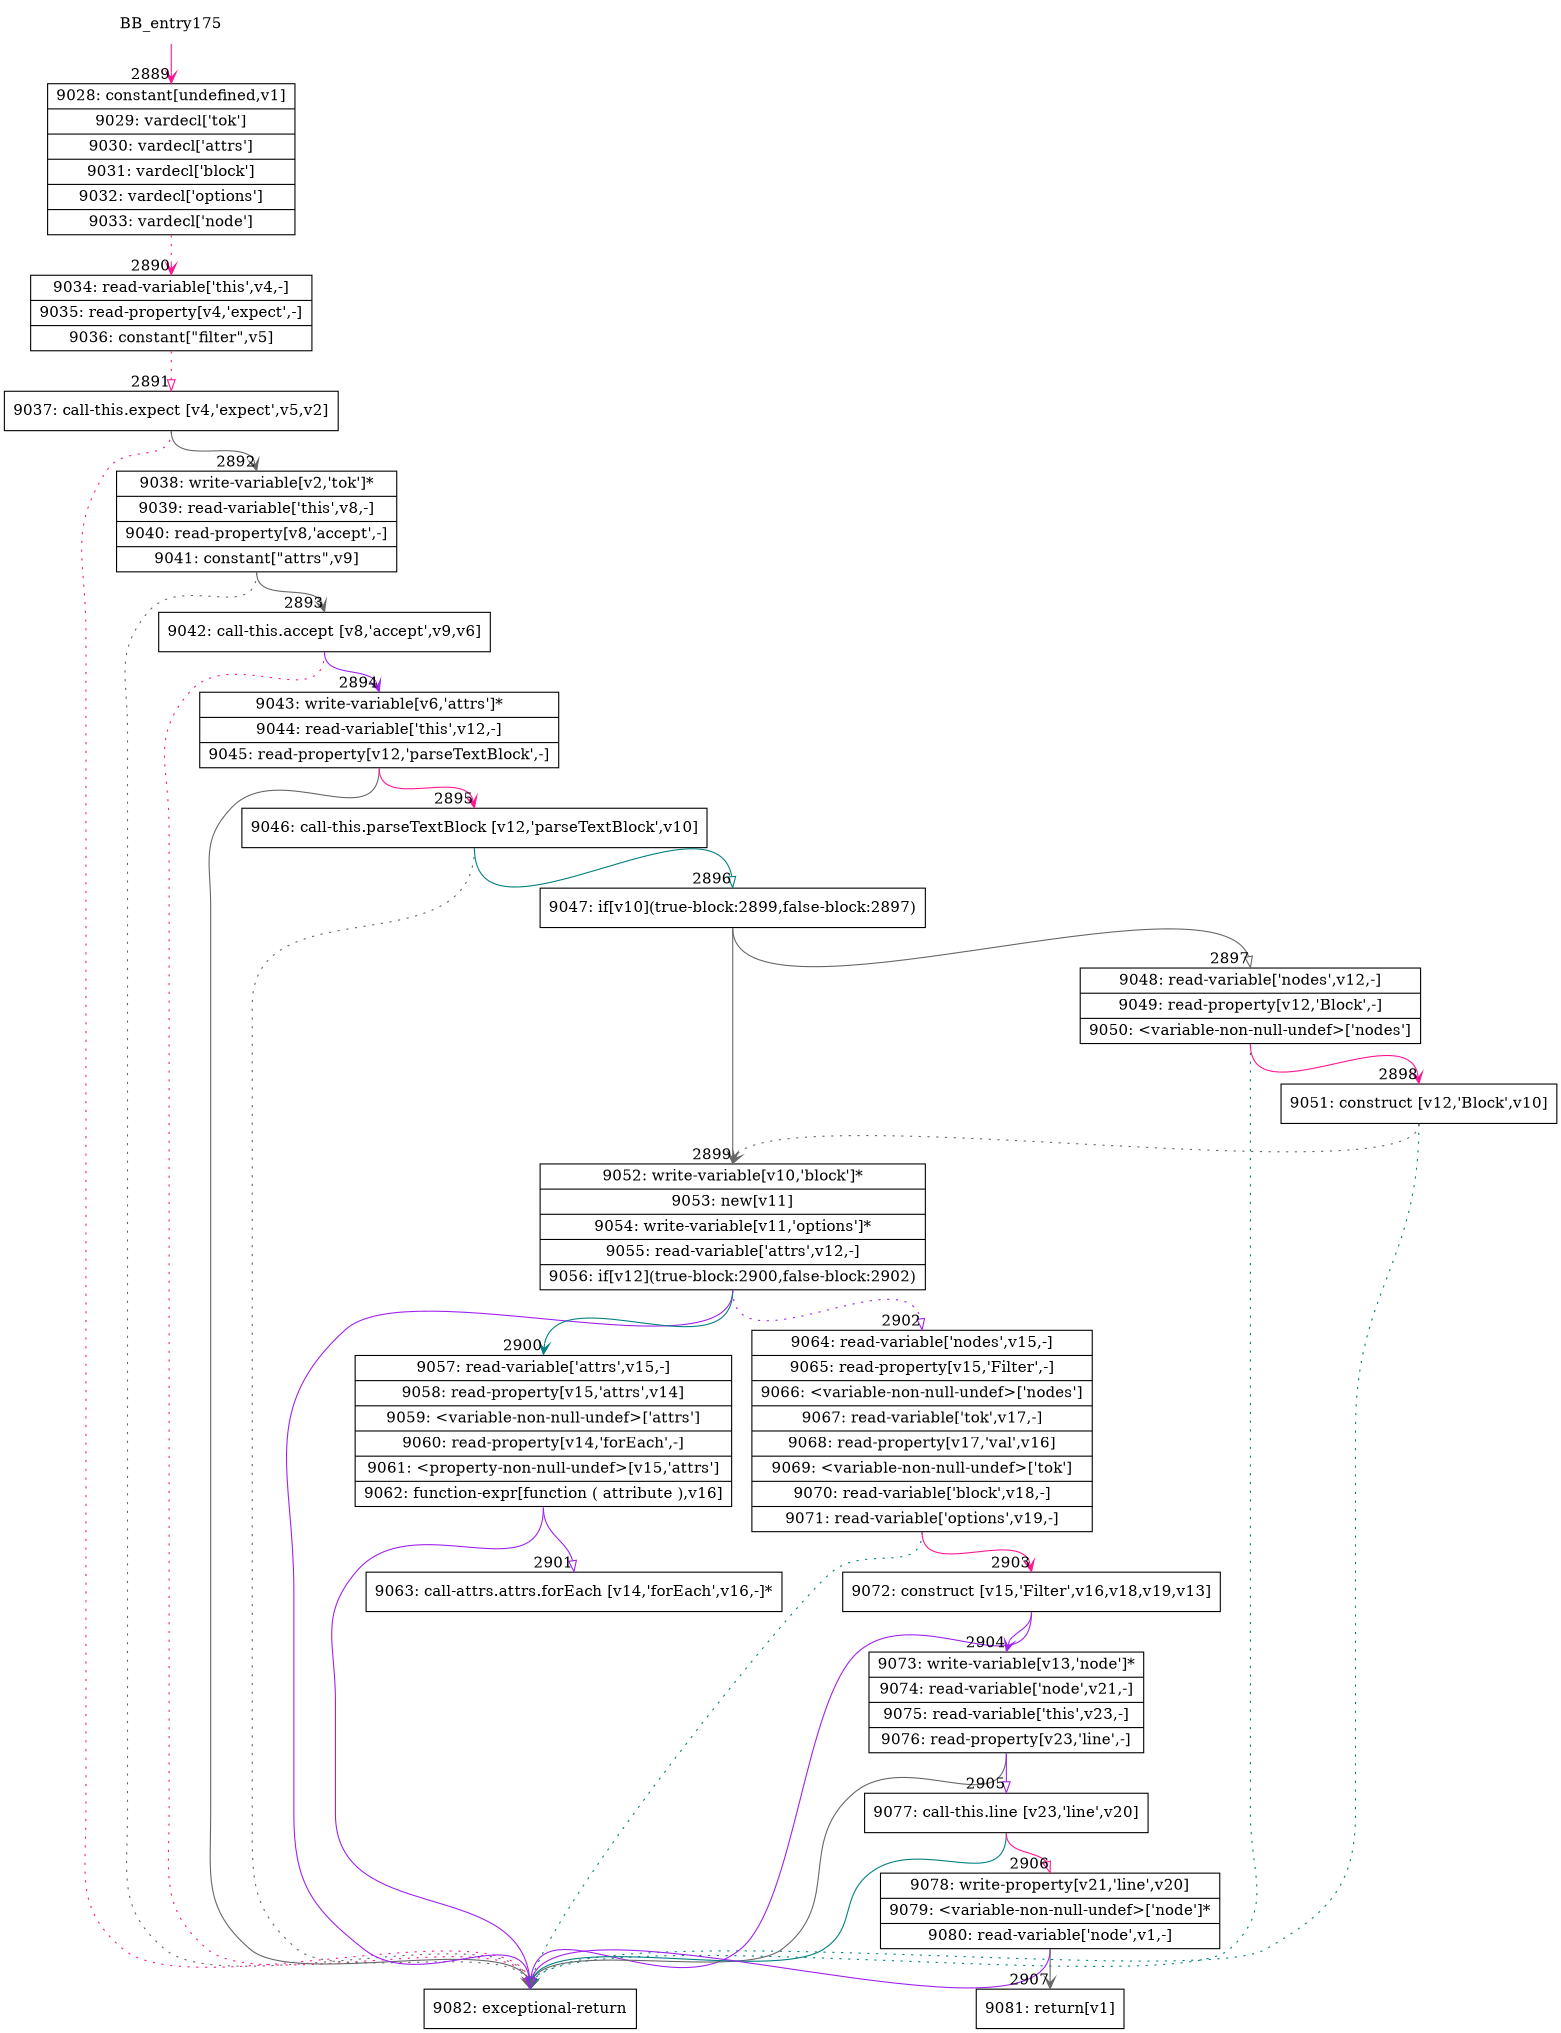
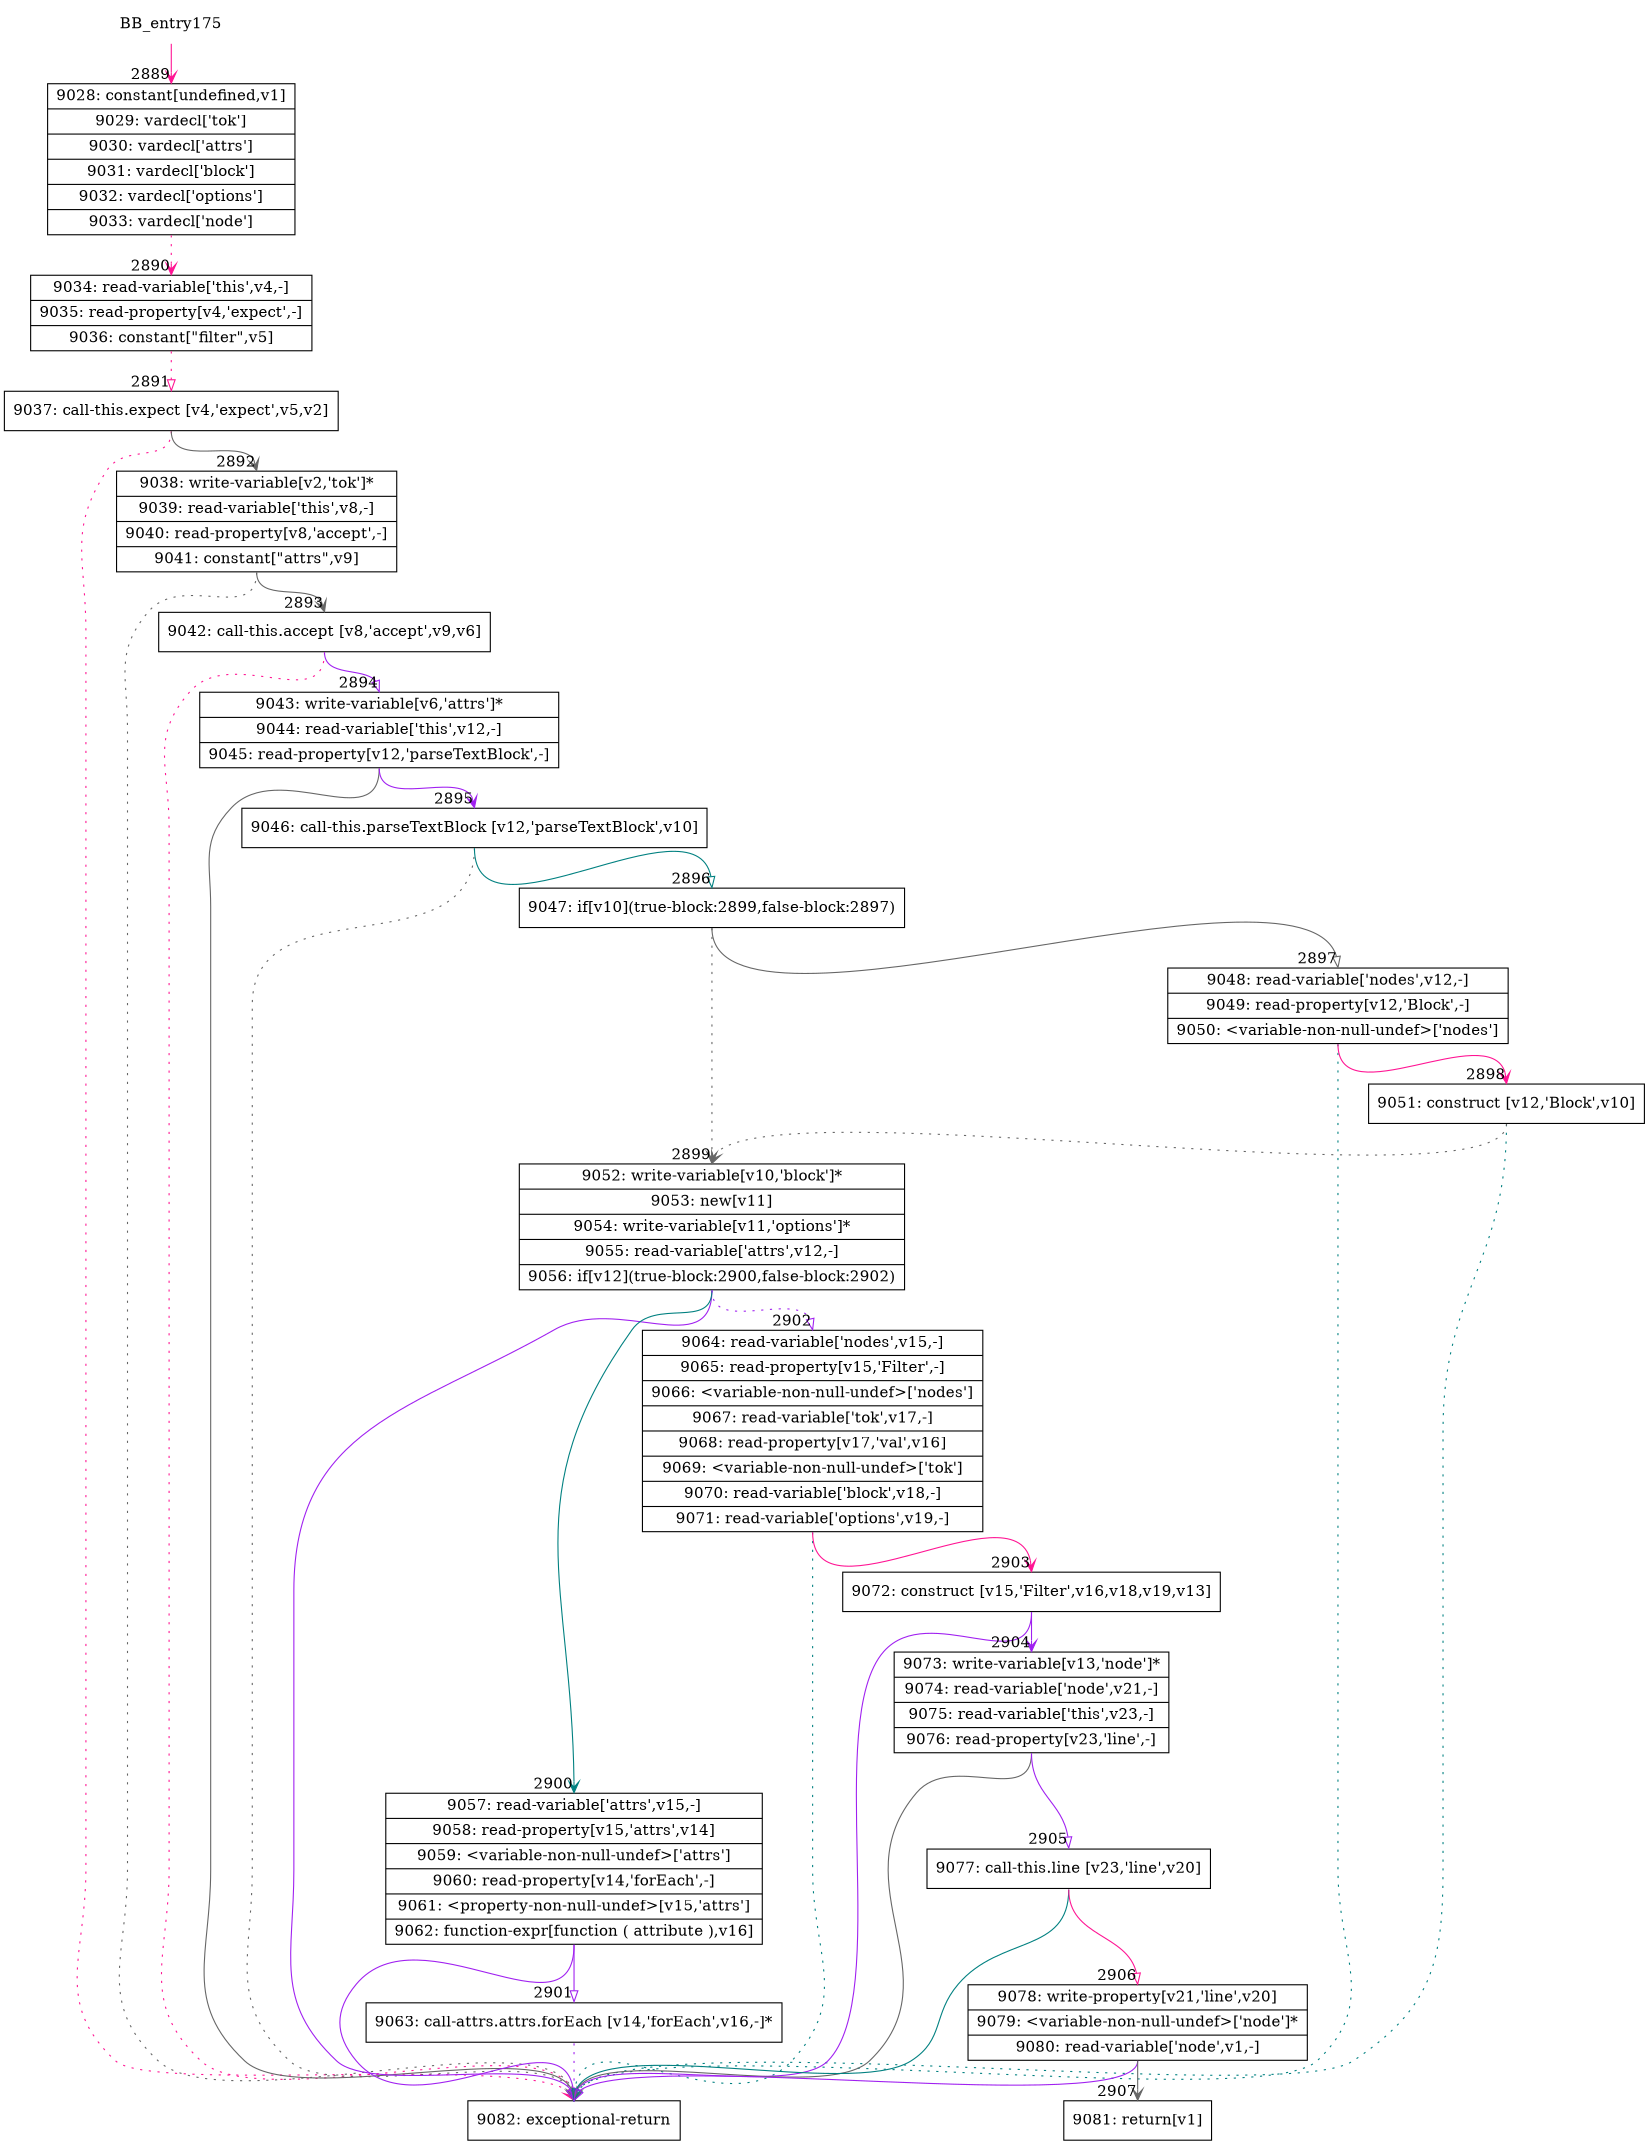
(346, 671) -> (346, 671)
(421, 788) -> (421, 788)
(733, 1040) -> (712, 1040)
none -> (574, 2066)
